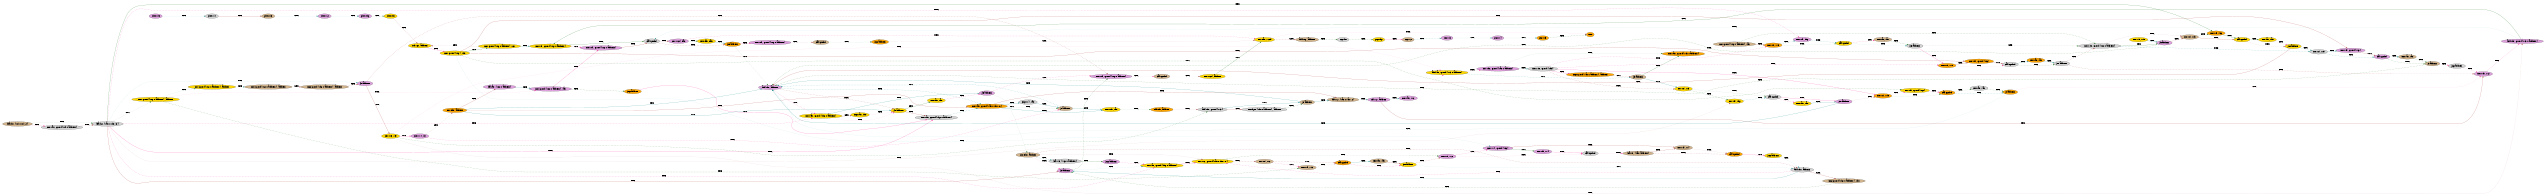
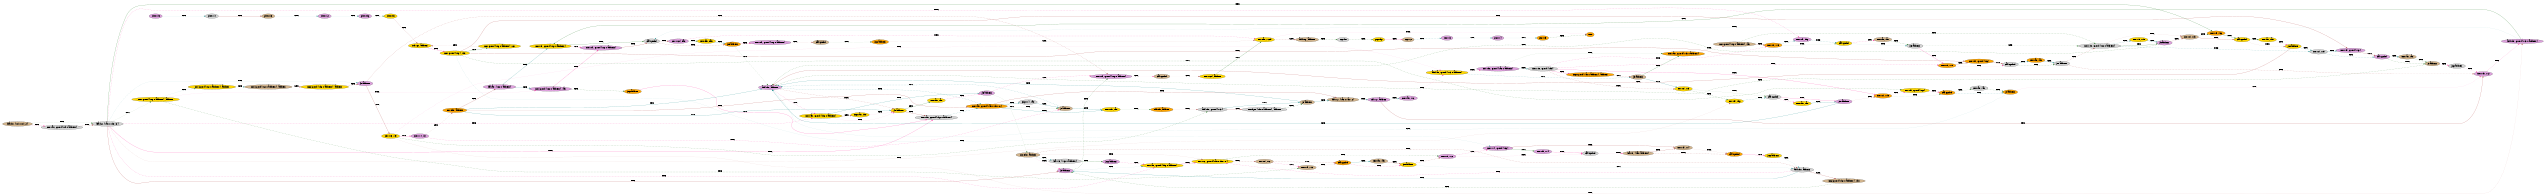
none -> (2120, 43)
(524, 46) -> (524, 67)
(325, 87) -> (325, 87)
